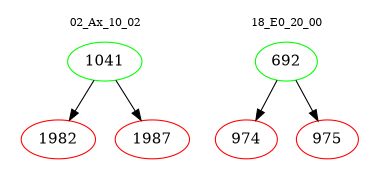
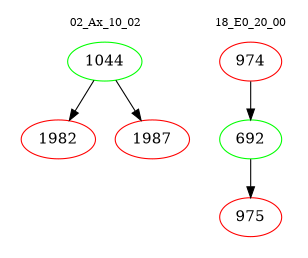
(105, 62) -> (105, 62)
(269, 95) -> (251, 95)
